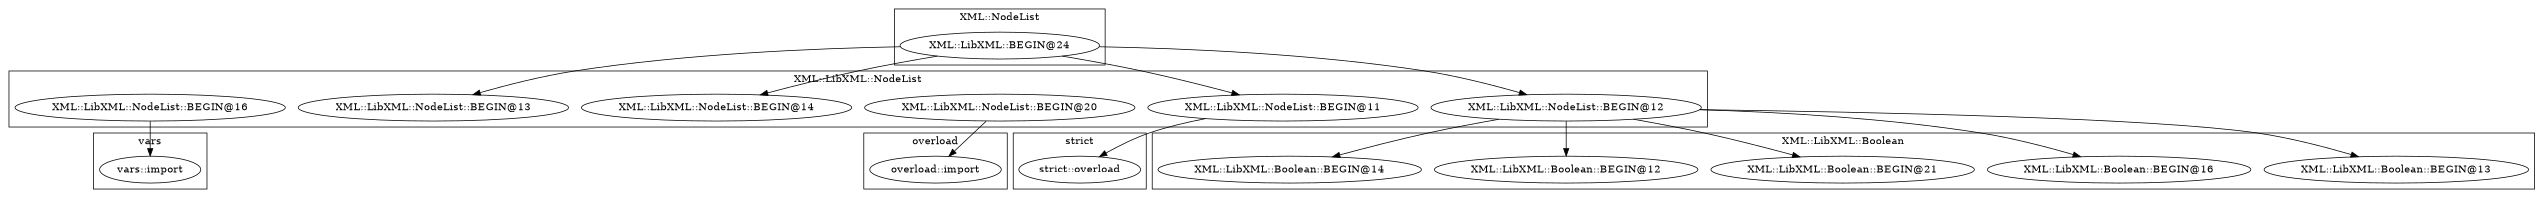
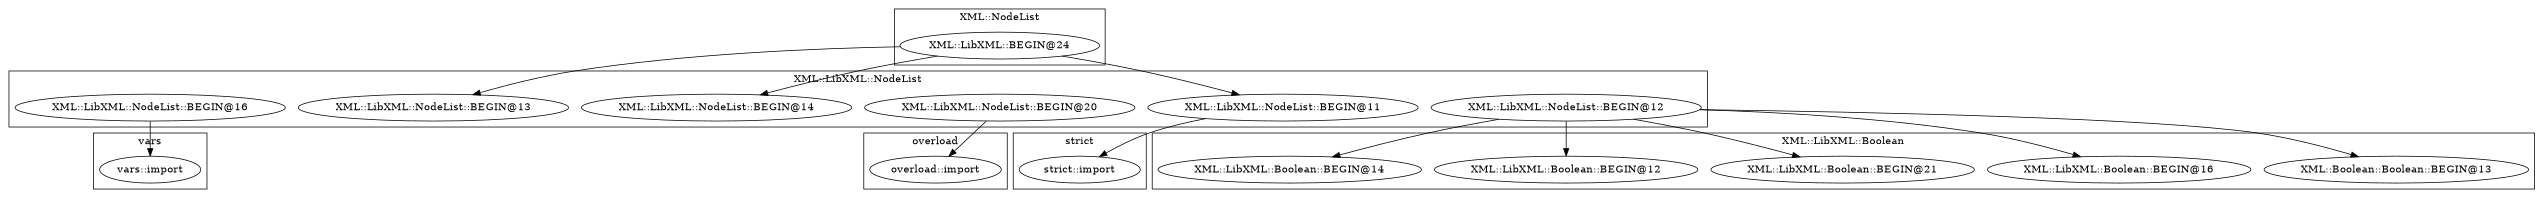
(1311, 58) -> none
(1080, 170) -> (1080, 170)
(2396, 170) -> (2396, 170)
